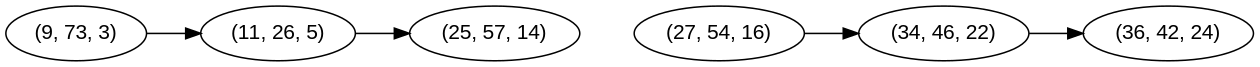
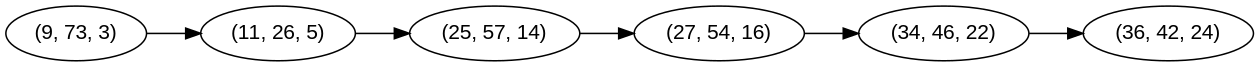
none -> (599, 33)
